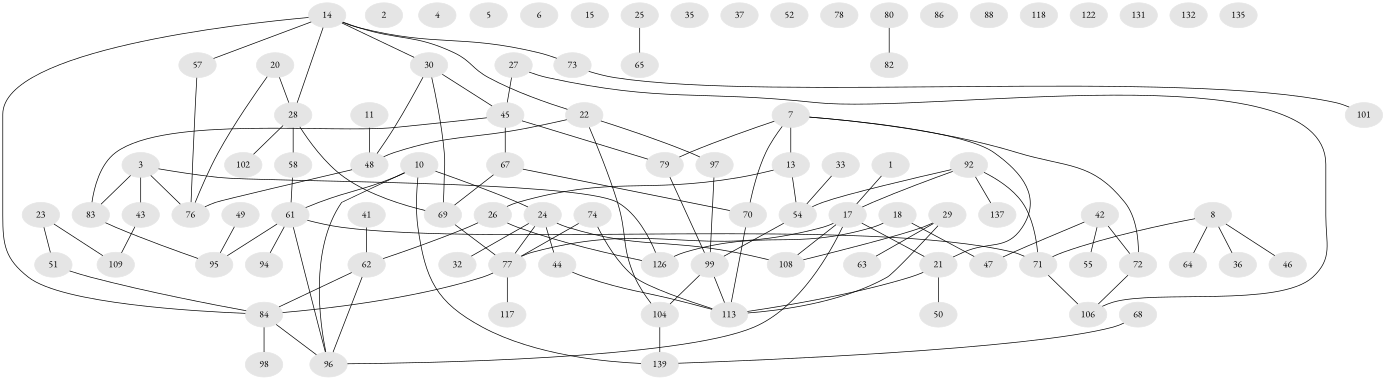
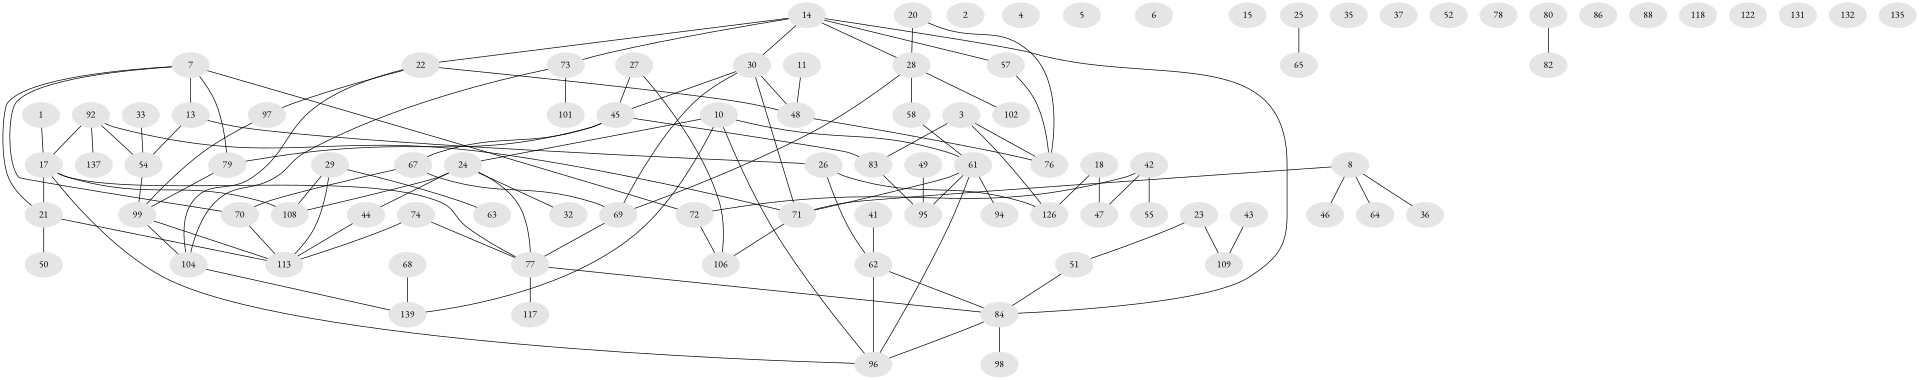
none -> (348, 131)
none -> (773, 134)
(141, 190) -> none
